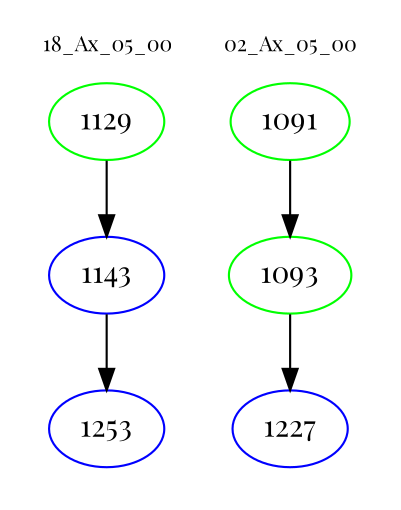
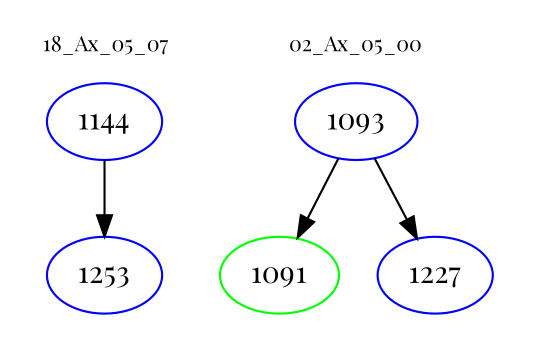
(108, 46) -> (106, 46)
(107, 122) -> none
(290, 188) -> (323, 188)
(107, 275) -> (105, 122)
(290, 275) -> (356, 122)
